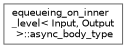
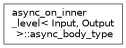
(63, 24) -> (63, 24)
